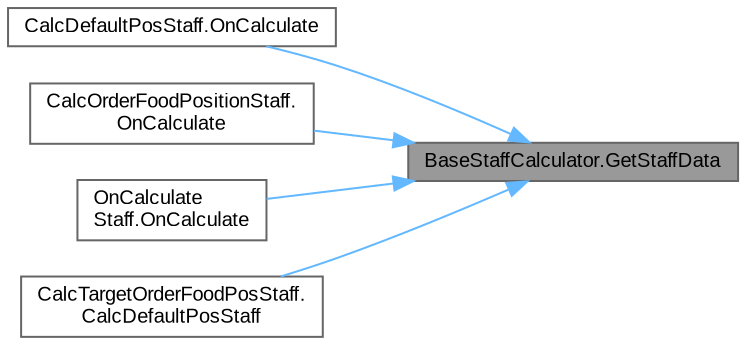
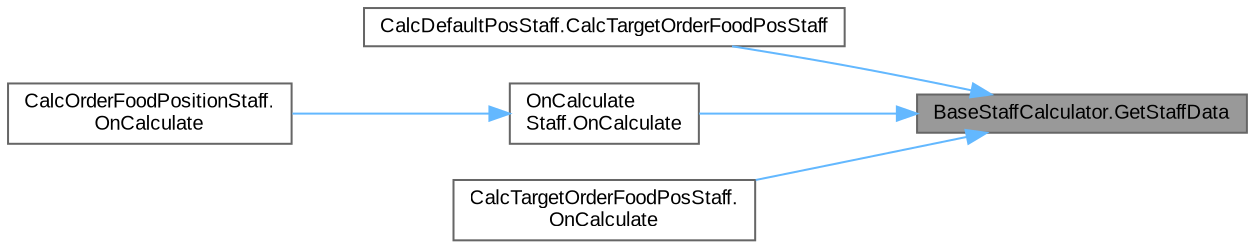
(172, 27) -> (604, 27)
(354, 135) -> (391, 114)
(172, 307) -> (604, 210)
